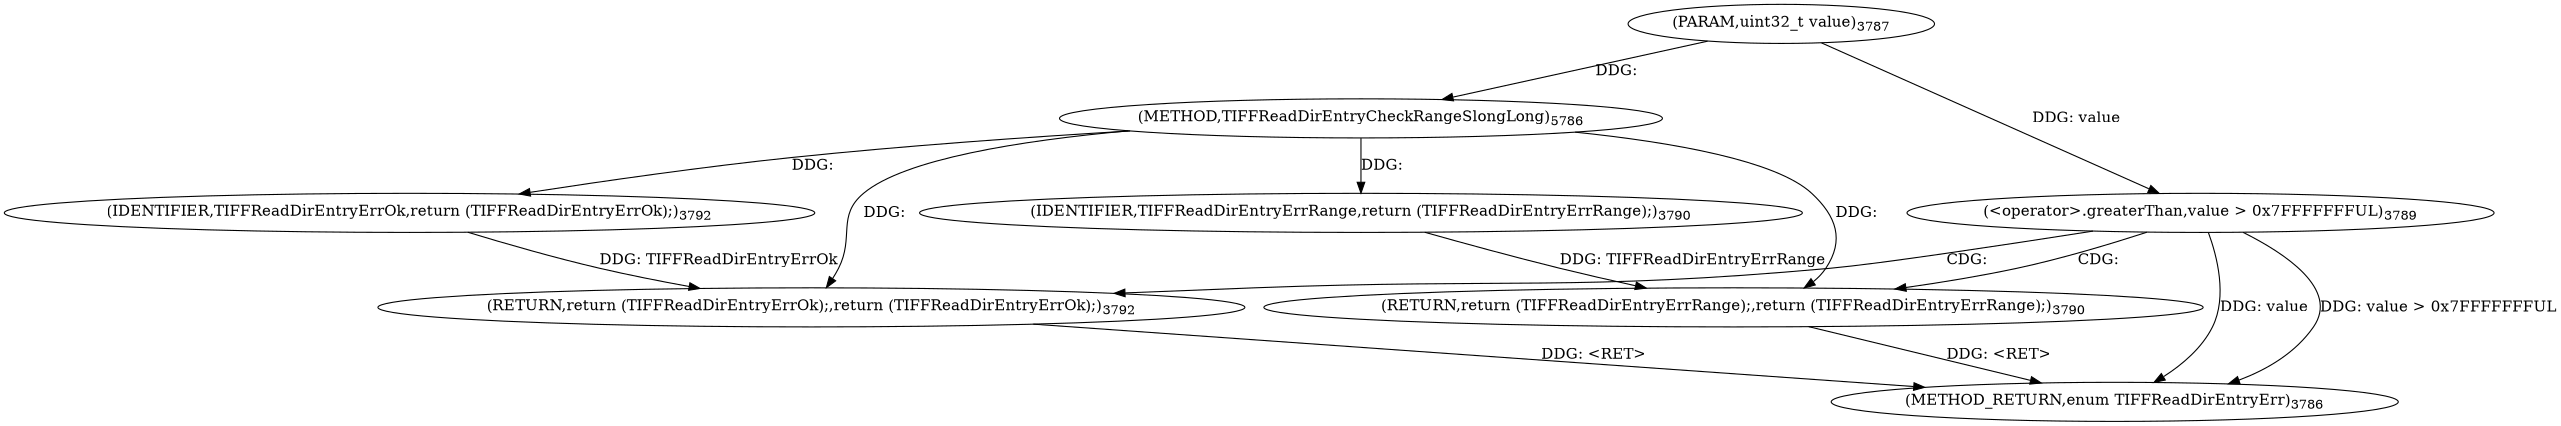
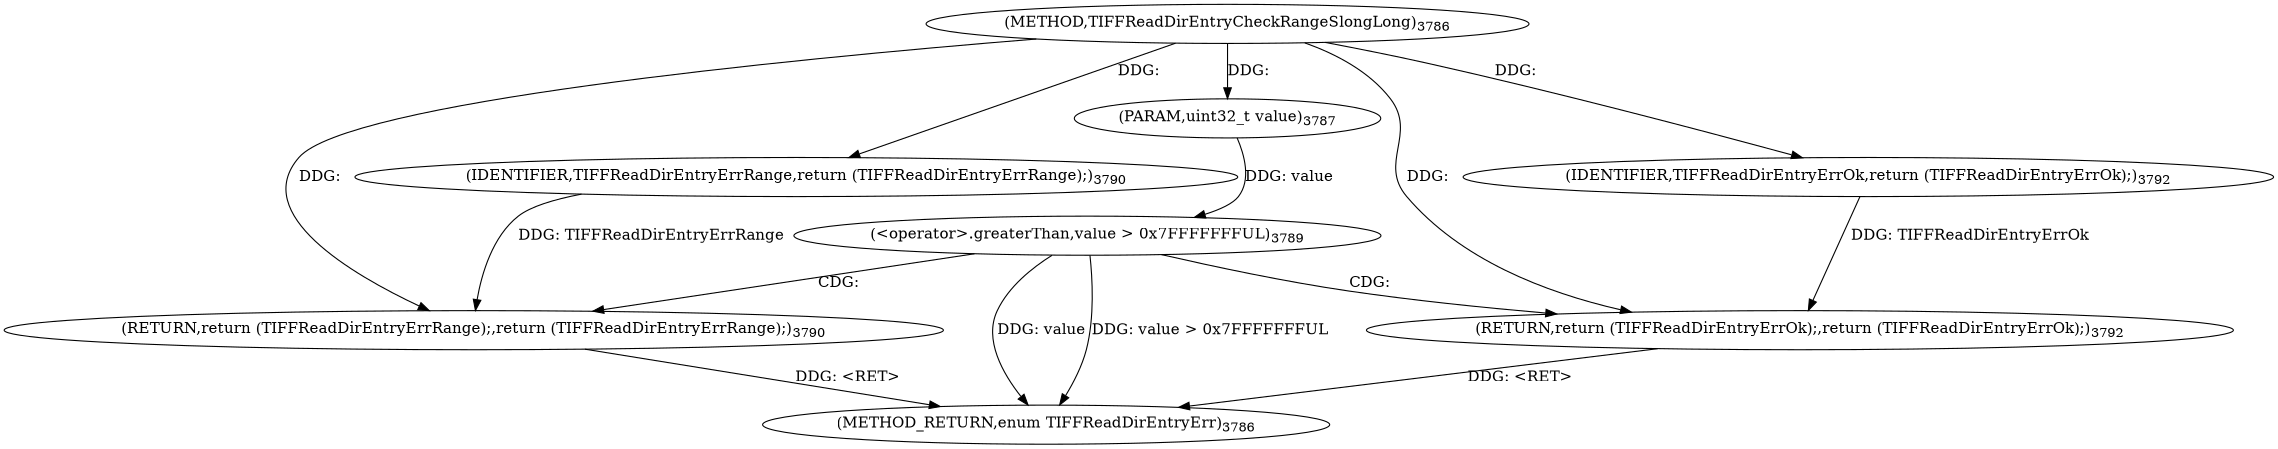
(1580, 69) -> (1228, 66)
(1567, 117) -> (1434, 22)
